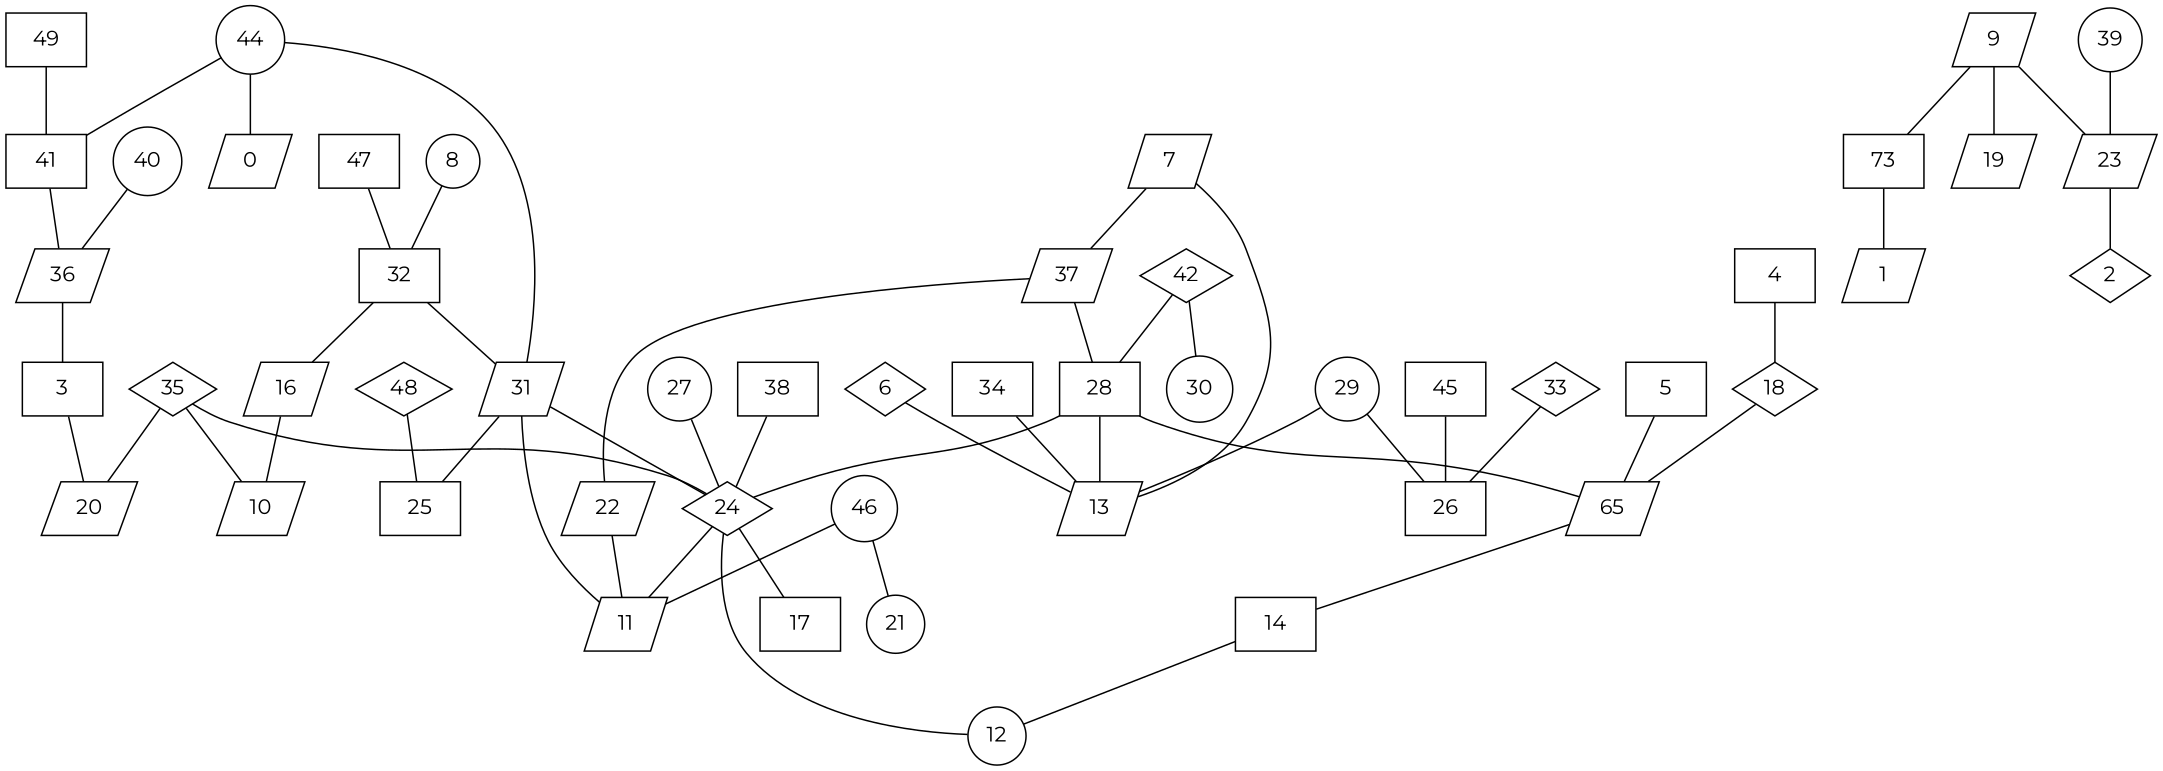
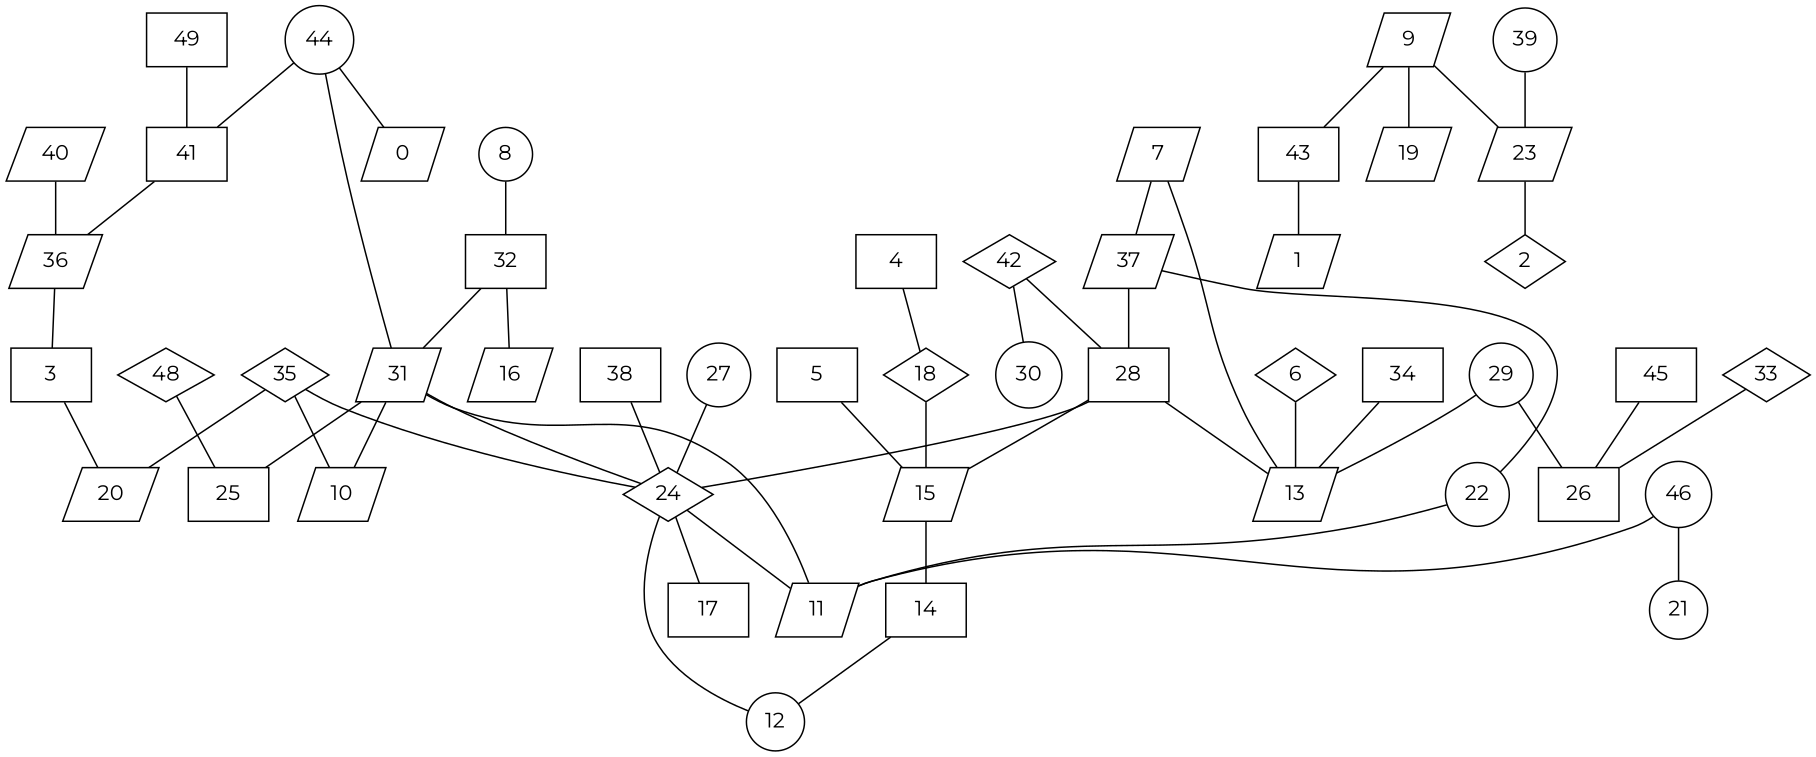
(148, 161) -> (56, 154)
(359, 161) -> none
(1884, 161) -> (1299, 154)
(273, 449) -> (370, 435)
(608, 509) -> (1477, 494)
(1612, 509) -> (926, 494)
